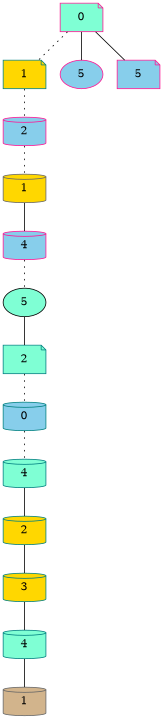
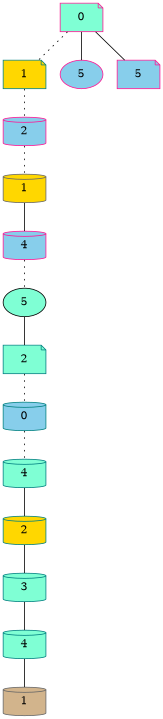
(25, 587) -> (25, 587)
